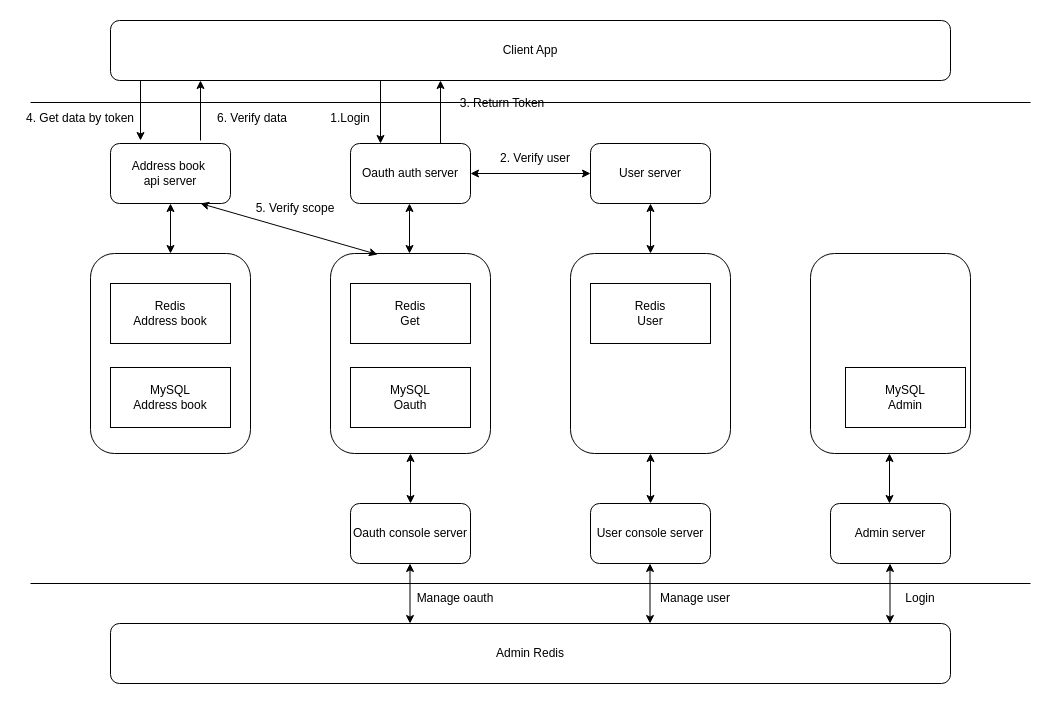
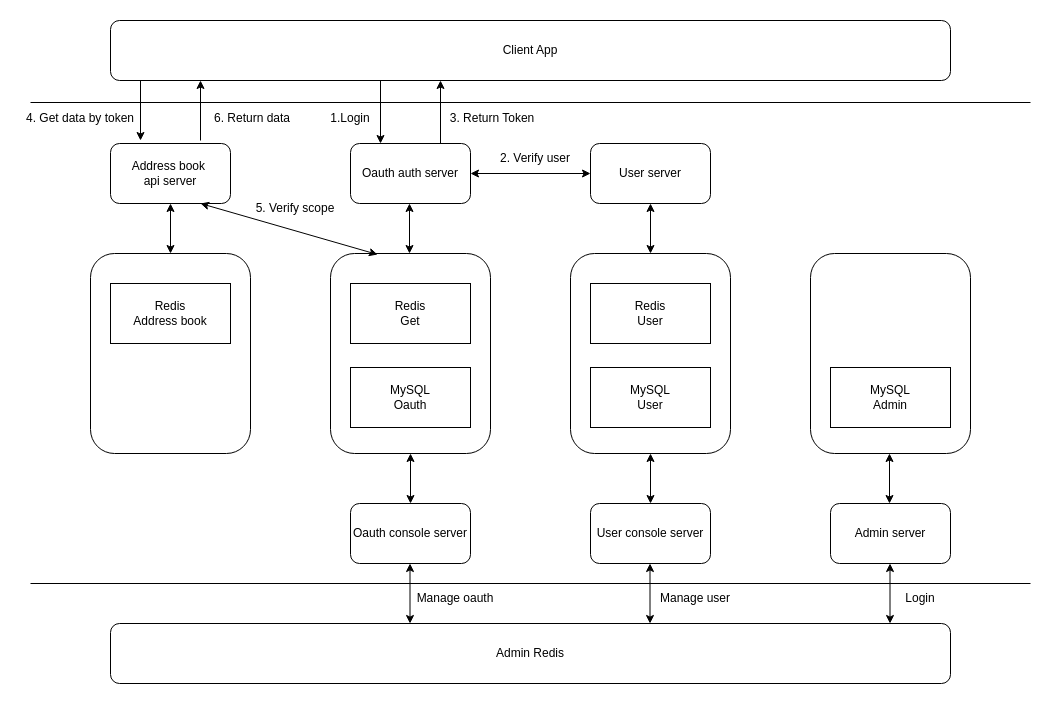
(503, 104) -> (493, 119)
(253, 119) -> (253, 119)
(171, 398) -> none
none -> (651, 398)
(906, 398) -> (891, 398)
